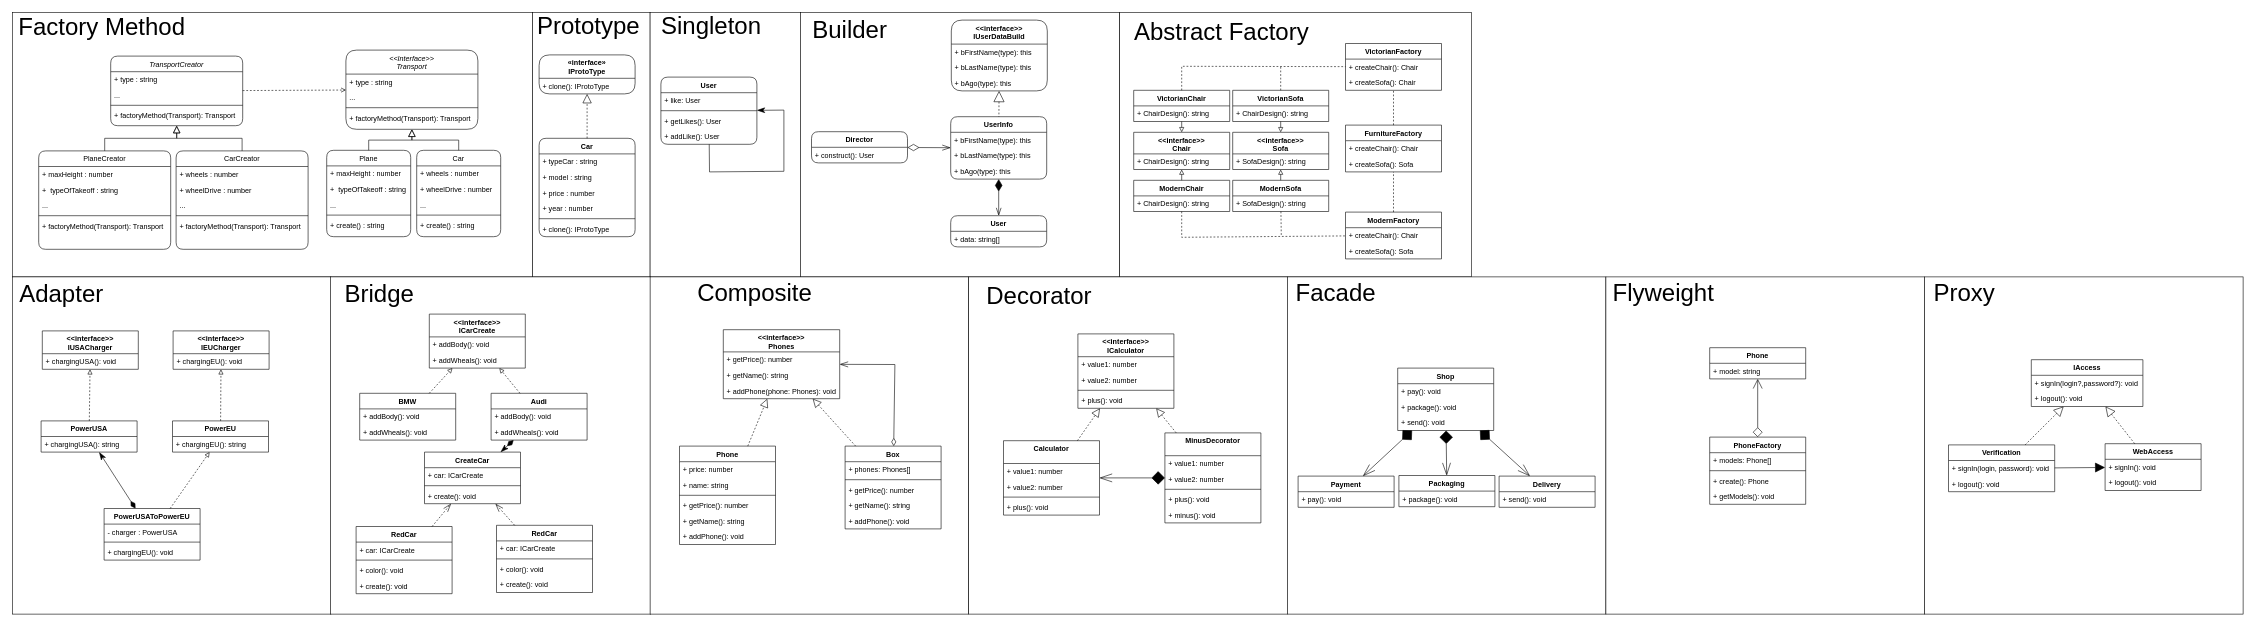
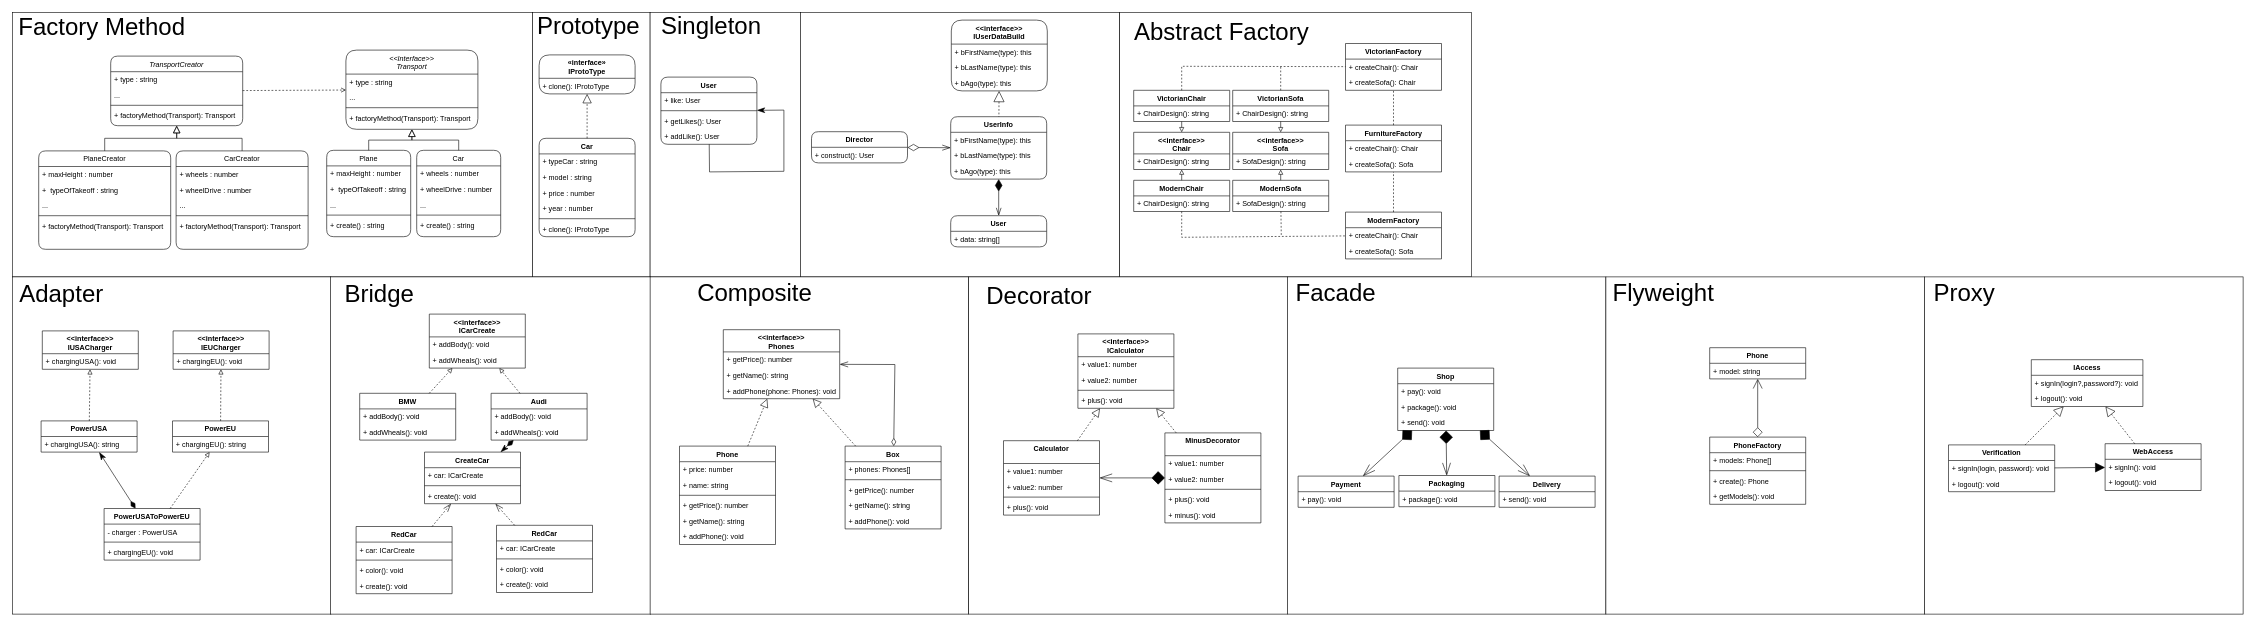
(850, 29) -> none
